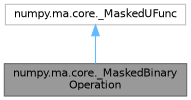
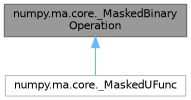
(96, 50) -> (96, 62)
